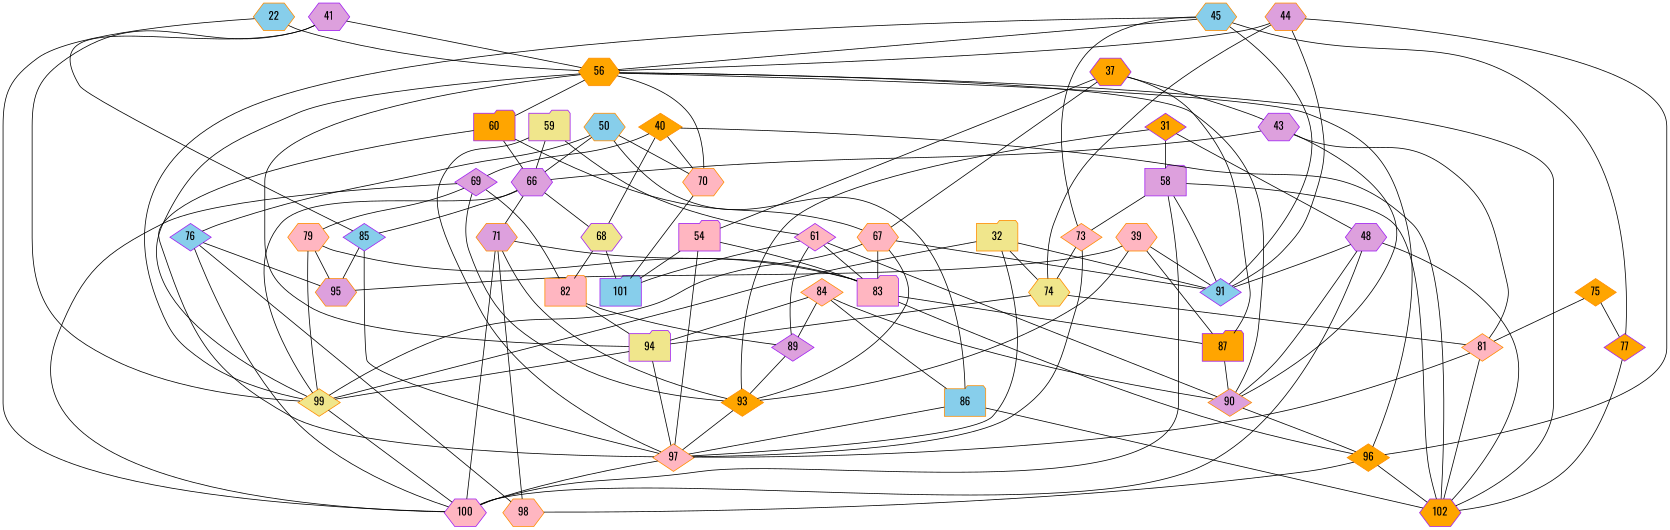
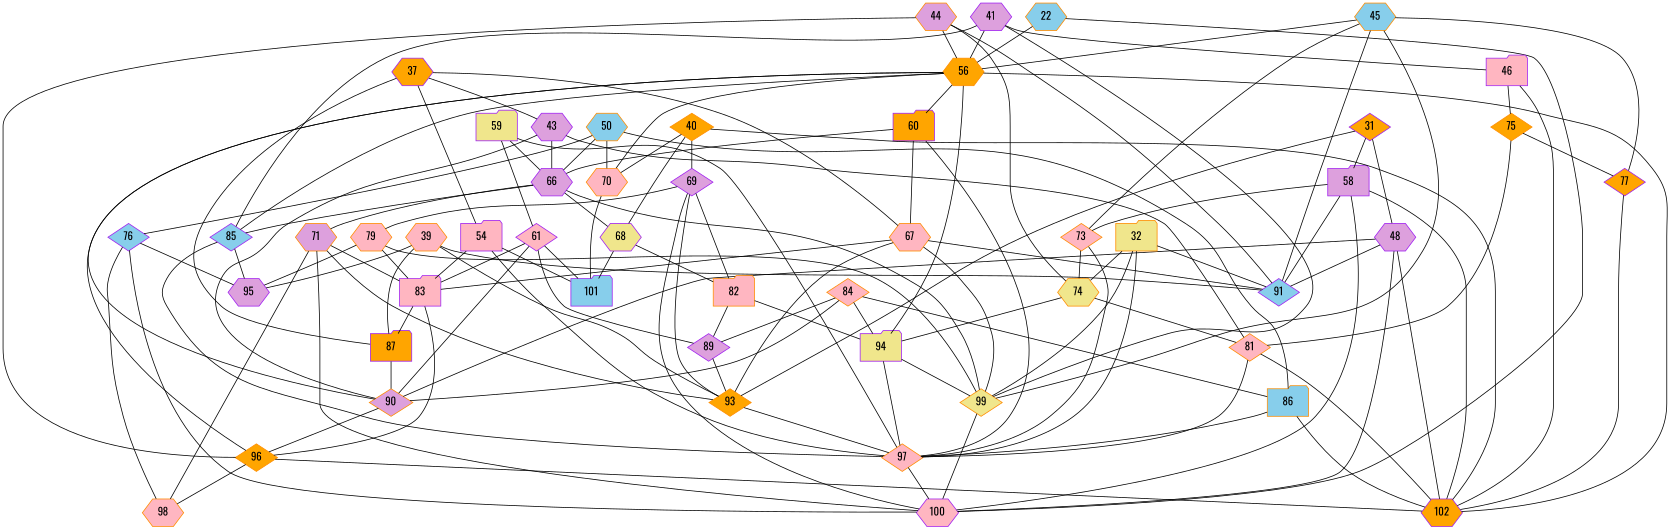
none -> (1507, 72)
(234, 143) -> (577, 97)
(336, 292) -> (249, 292)
